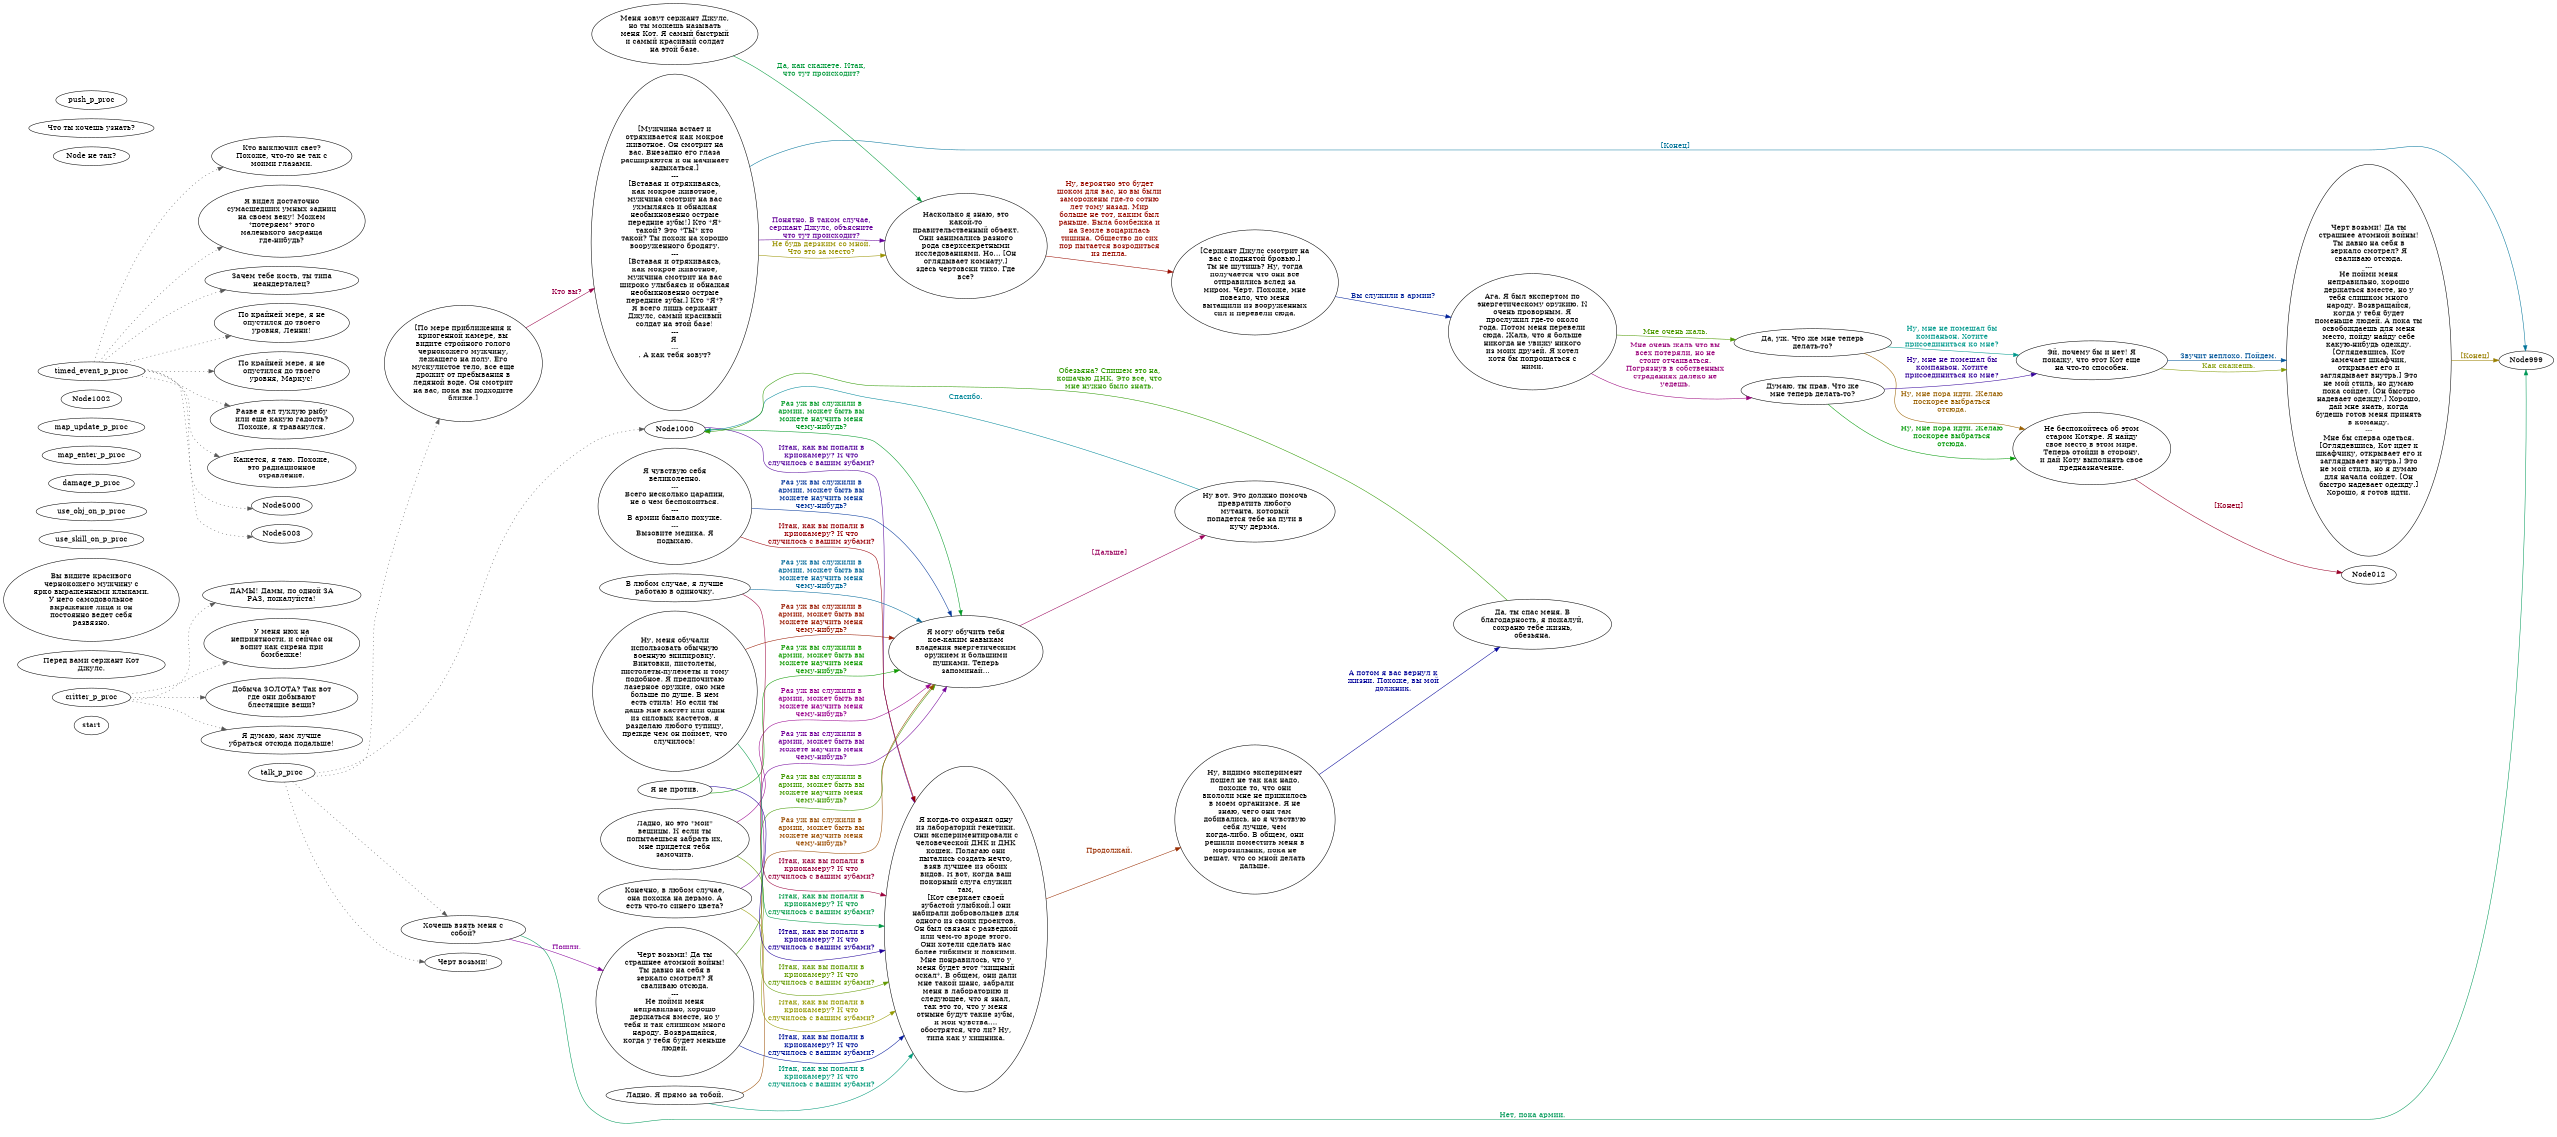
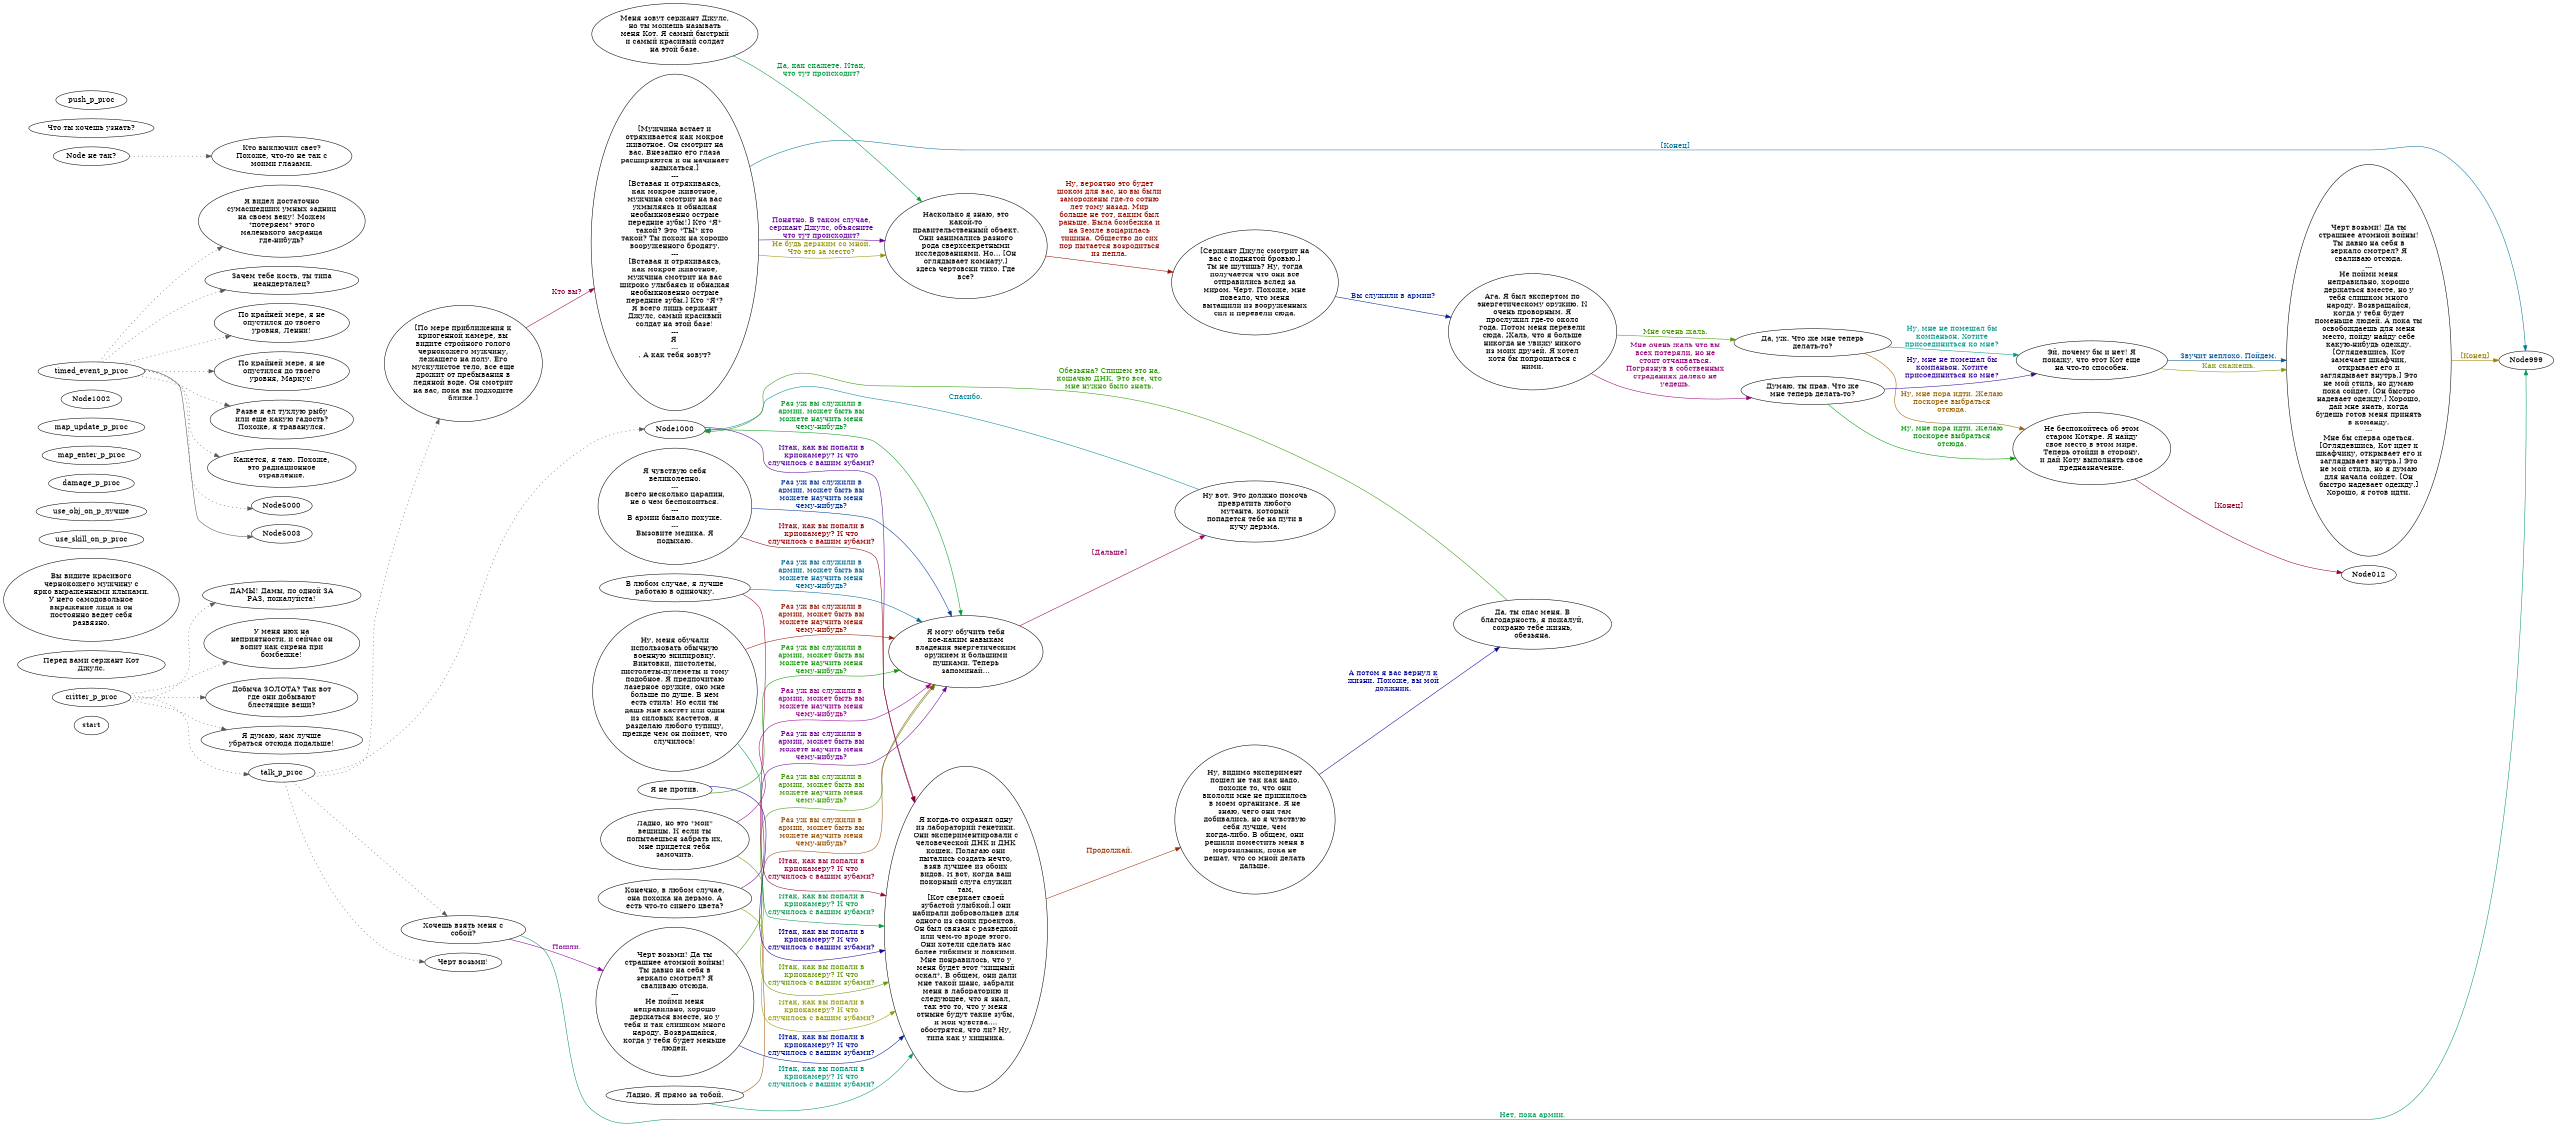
(139, 254) -> (168, 156)
(193, 493) -> (193, 493)
(91, 511) -> (91, 511)
none -> (189, 733)
